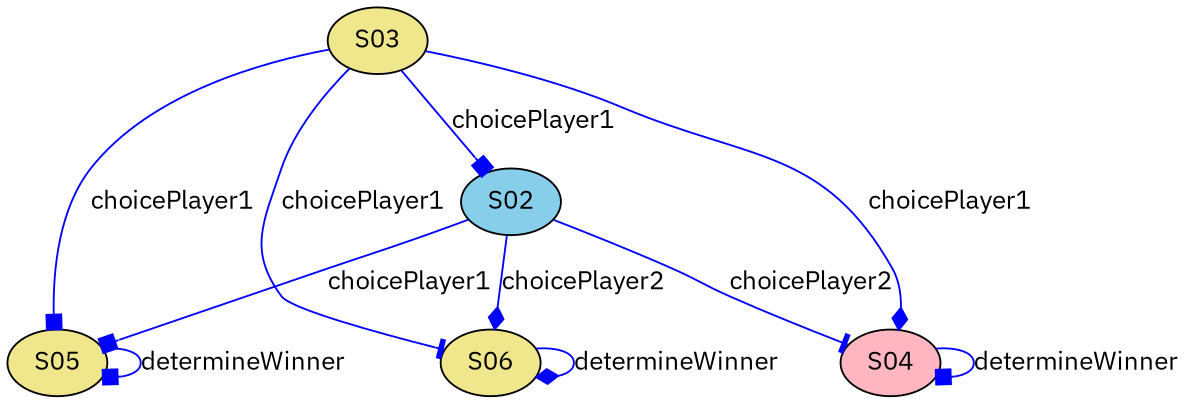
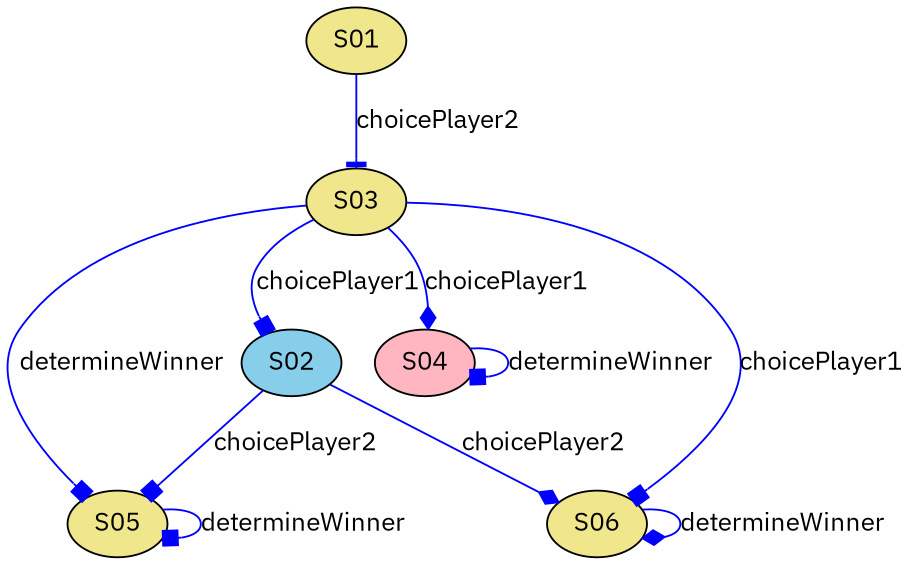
none -> (356, 41)
(172, 202) -> (122, 363)
(263, 254) -> (673, 272)
(697, 280) -> none
(409, 282) -> (295, 443)
